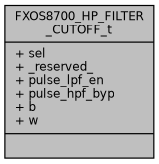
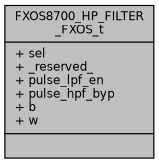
(79, 30) -> (79, 30)
